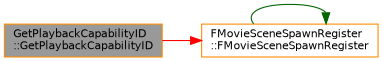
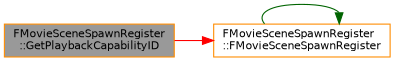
(83, 41) -> (89, 41)
